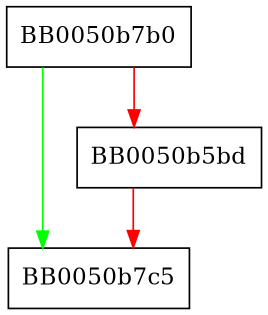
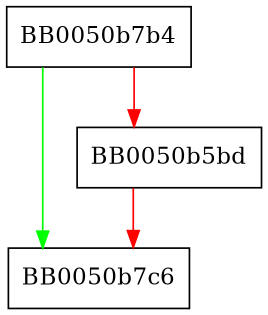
(99, 37) -> (99, 37)
(99, 278) -> (99, 278)
